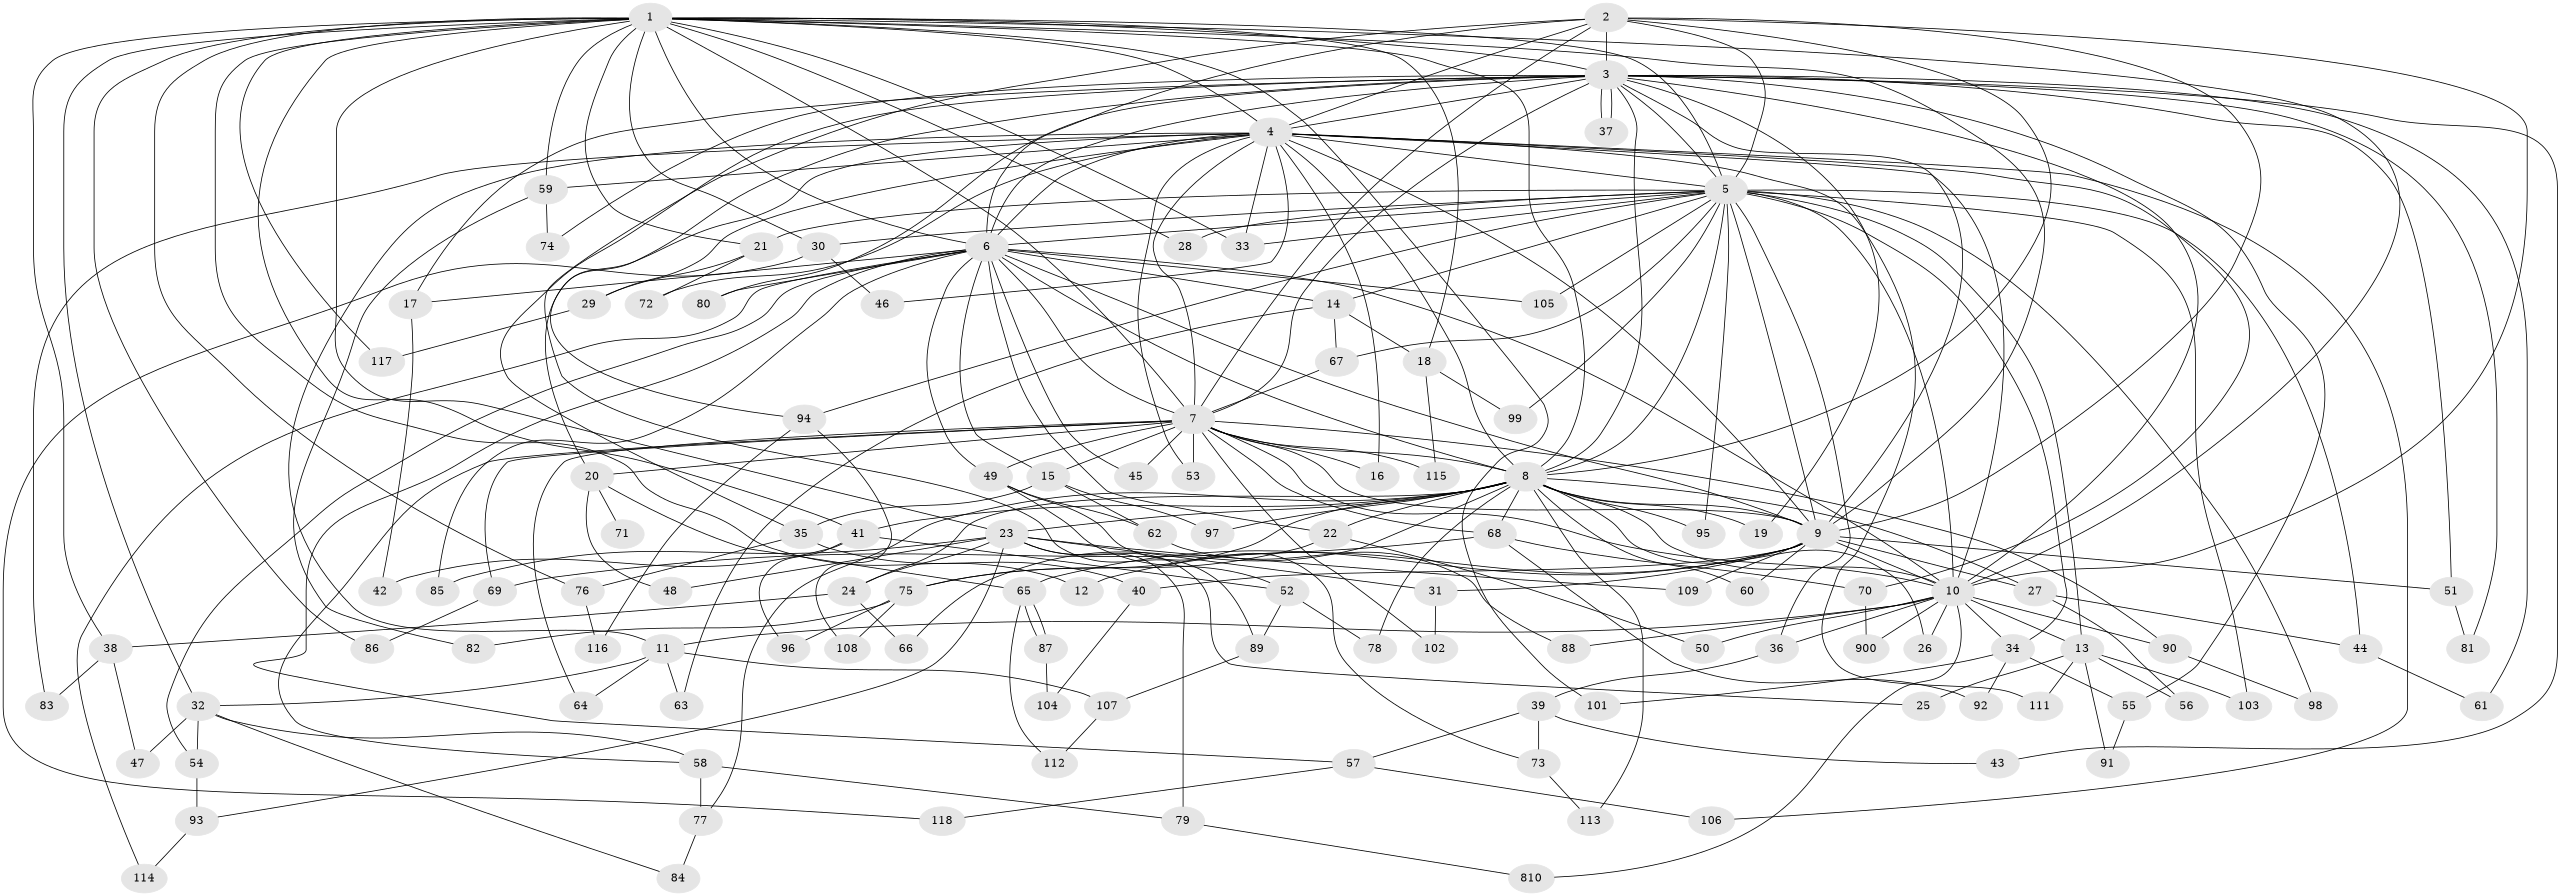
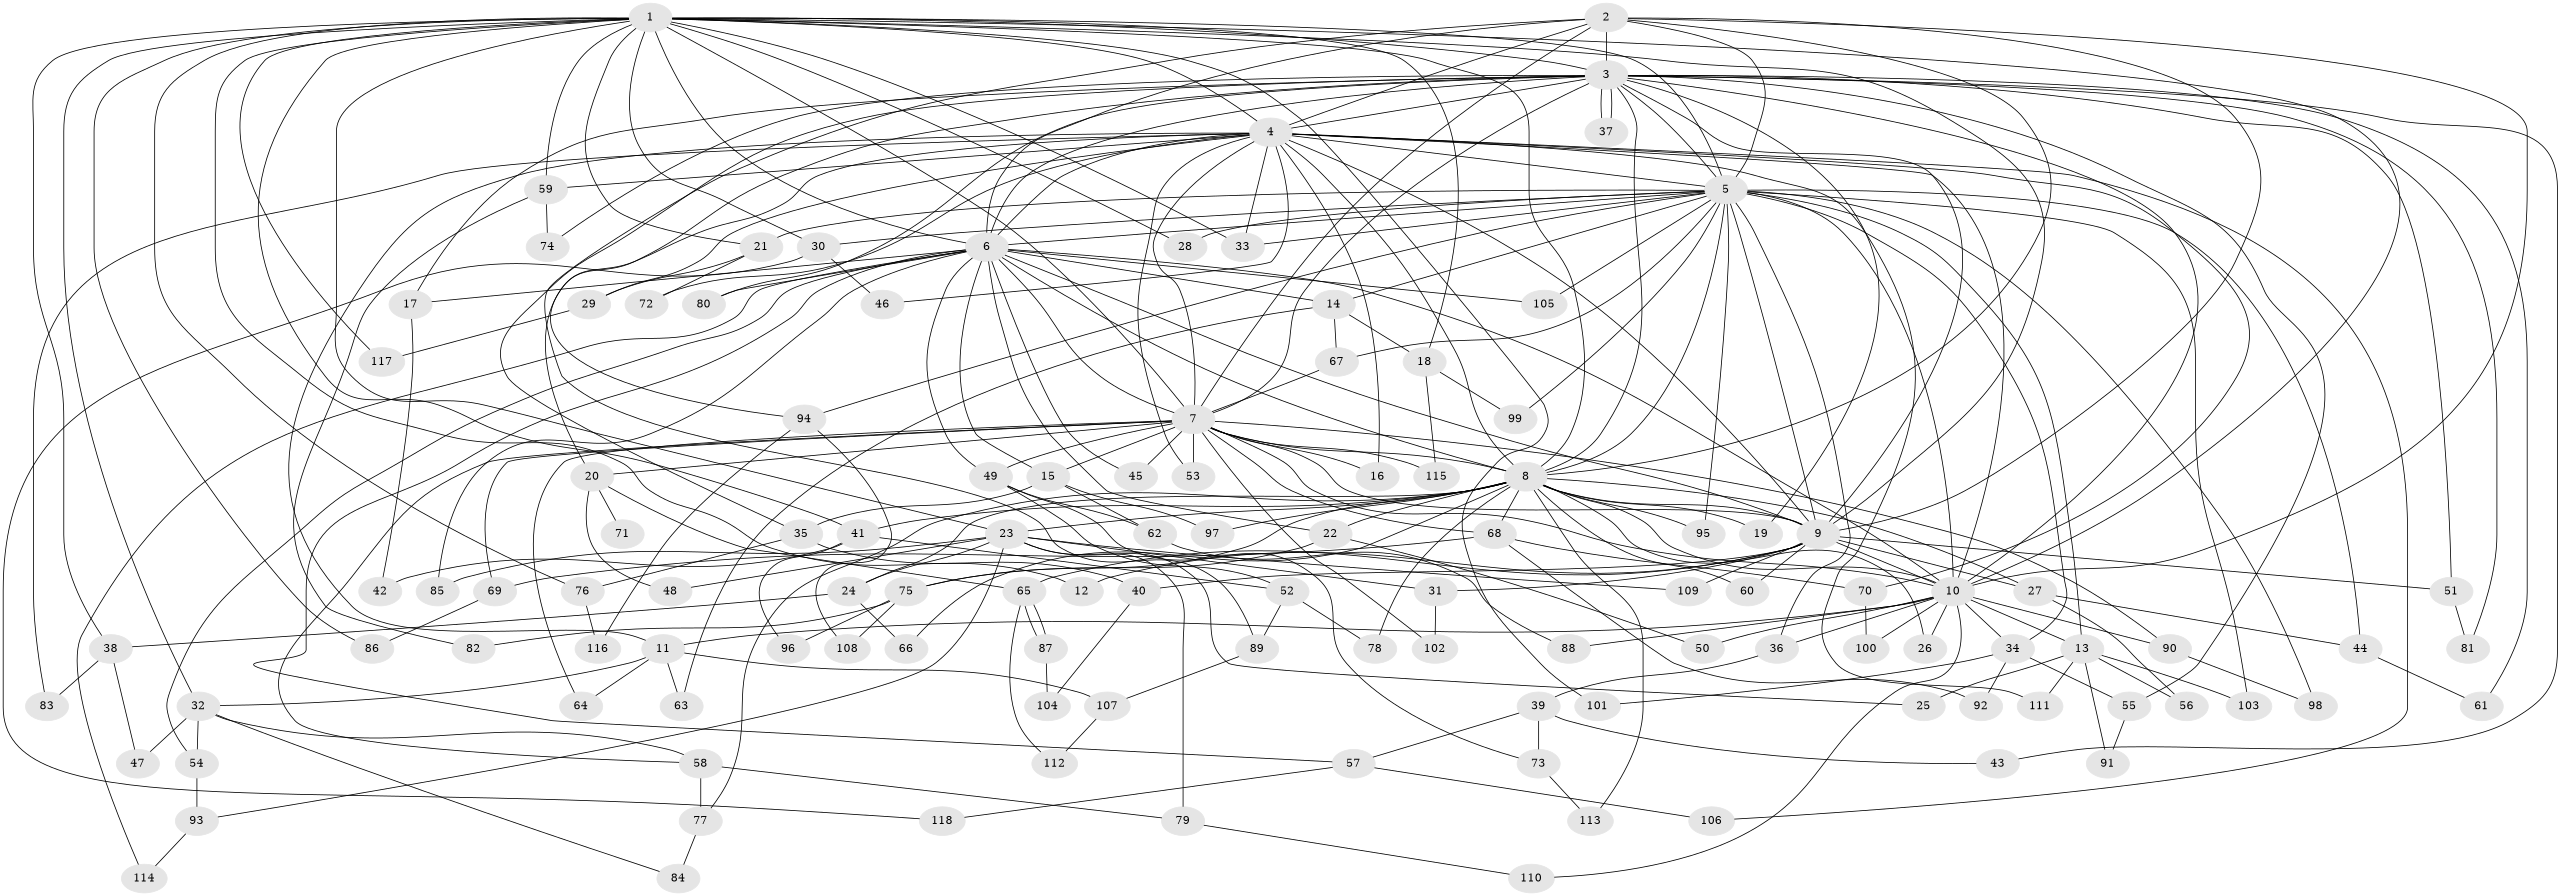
(1866, 649) -> (1866, 649)
(1531, 879) -> (1531, 879)
